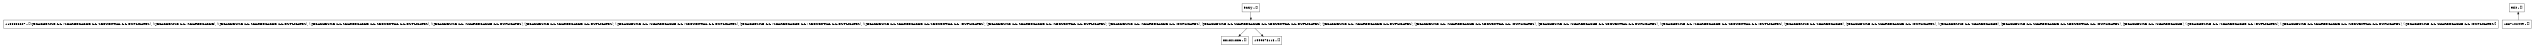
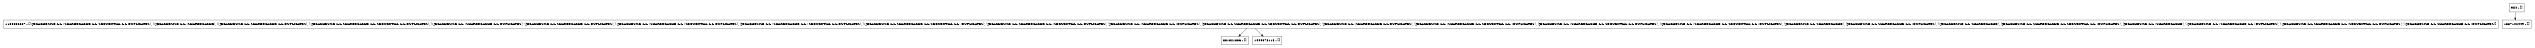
(1251, 8) -> none
(2518, 17) -> (2515, 15)
